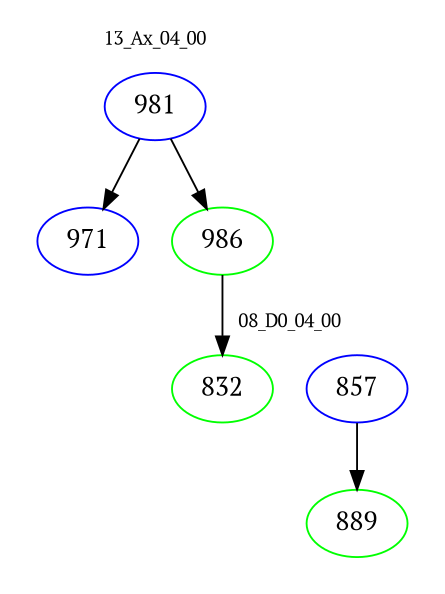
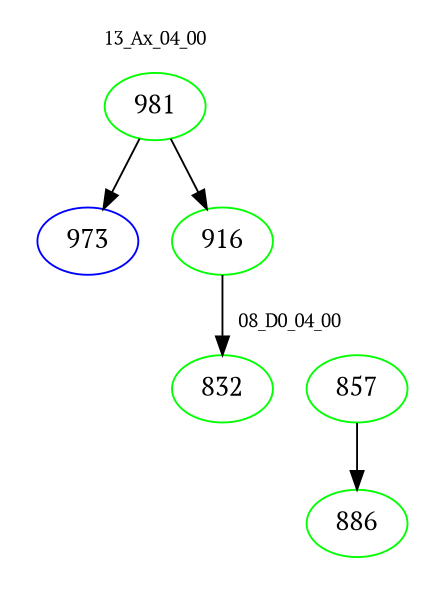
(155, 107) -> (155, 107)
(88, 241) -> (88, 241)
(222, 241) -> (222, 241)
(357, 389) -> (357, 389)
(357, 523) -> (357, 523)
